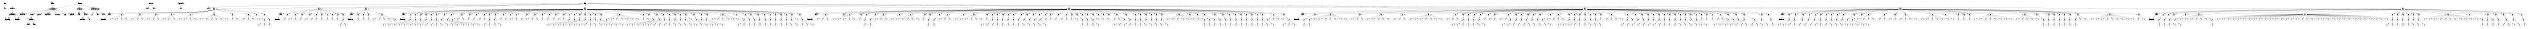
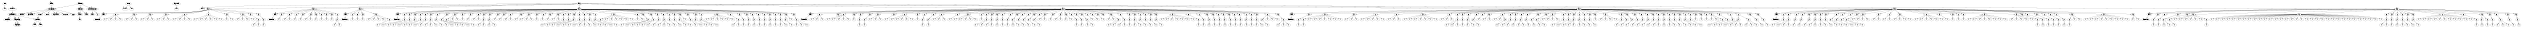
(98, 14) -> none
(82, 20) -> none
none -> (17, 25)
